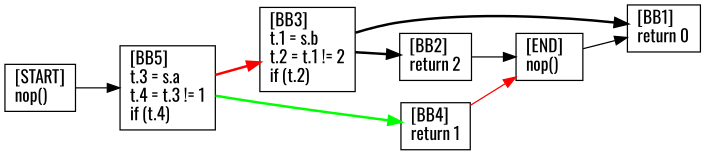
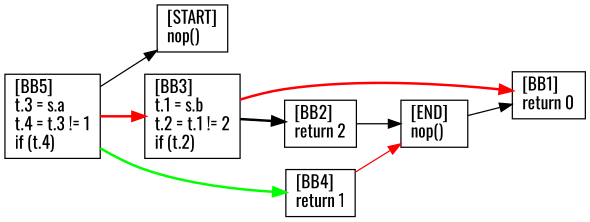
(484, 16) -> (369, 83)
(91, 88) -> (123, 72)
